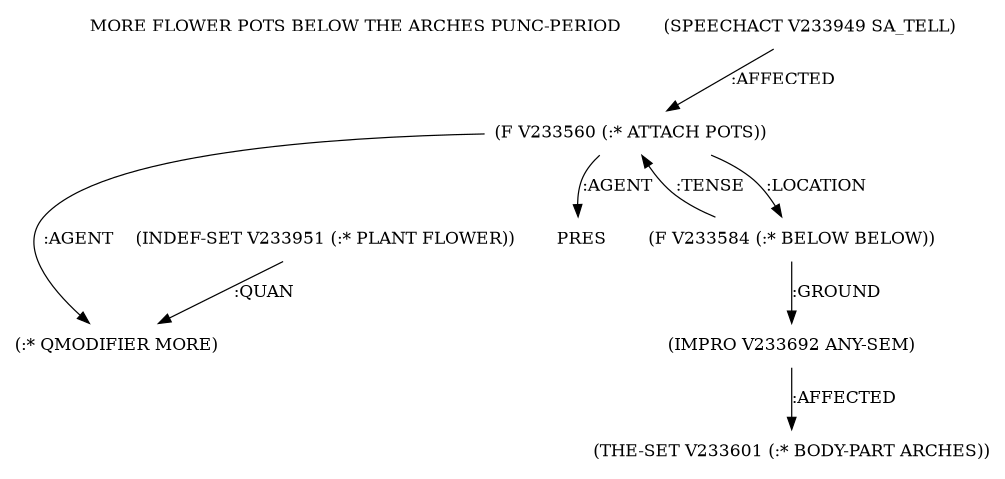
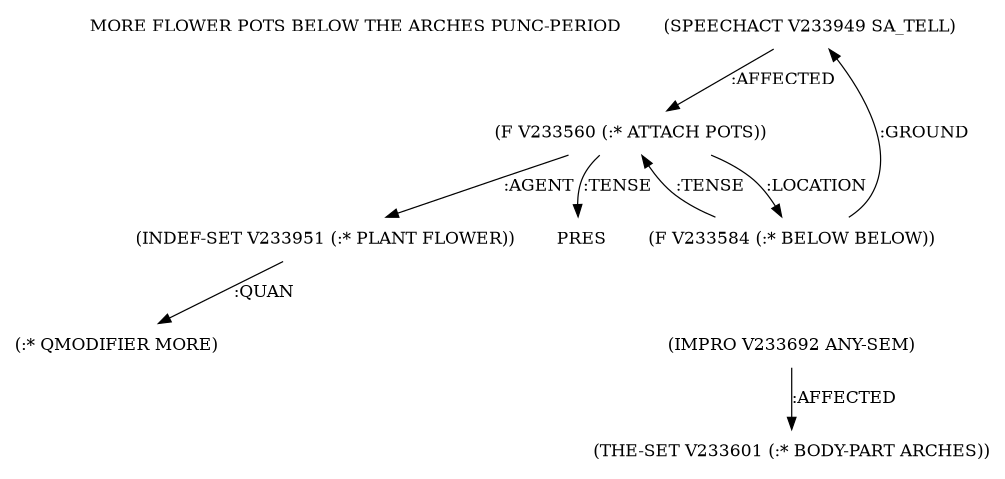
(200, 157) -> (483, 184)
(618, 186) -> (618, 186)
(792, 286) -> (878, 138)
